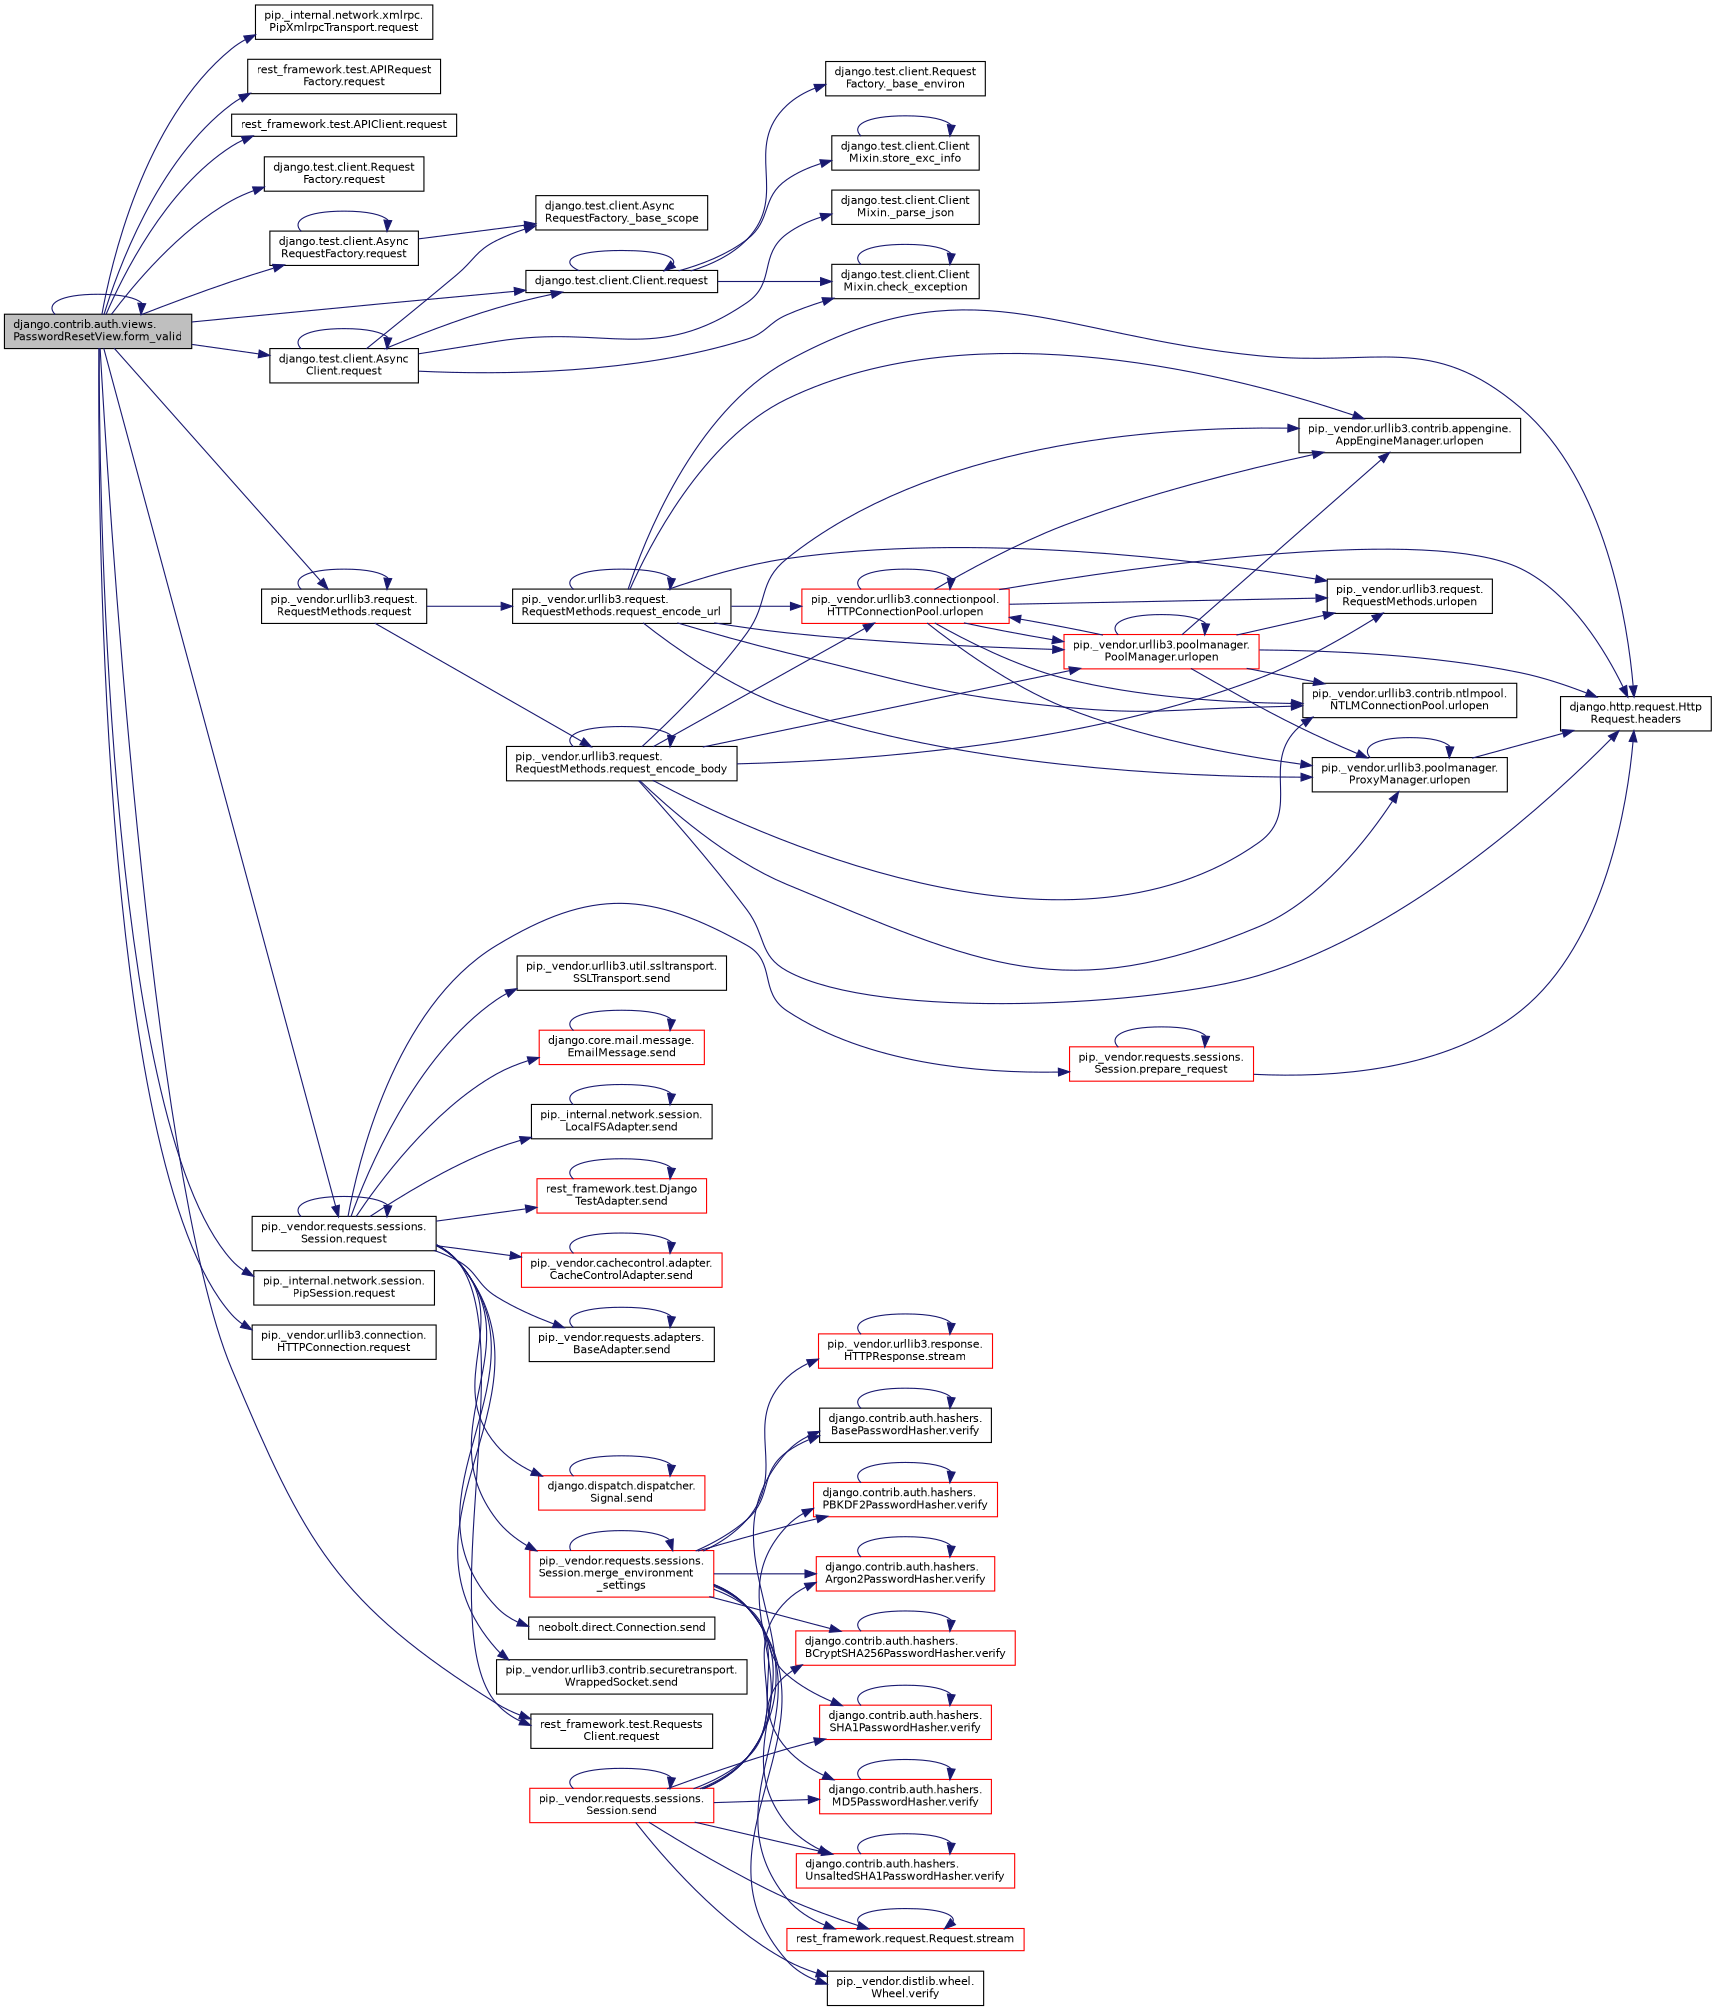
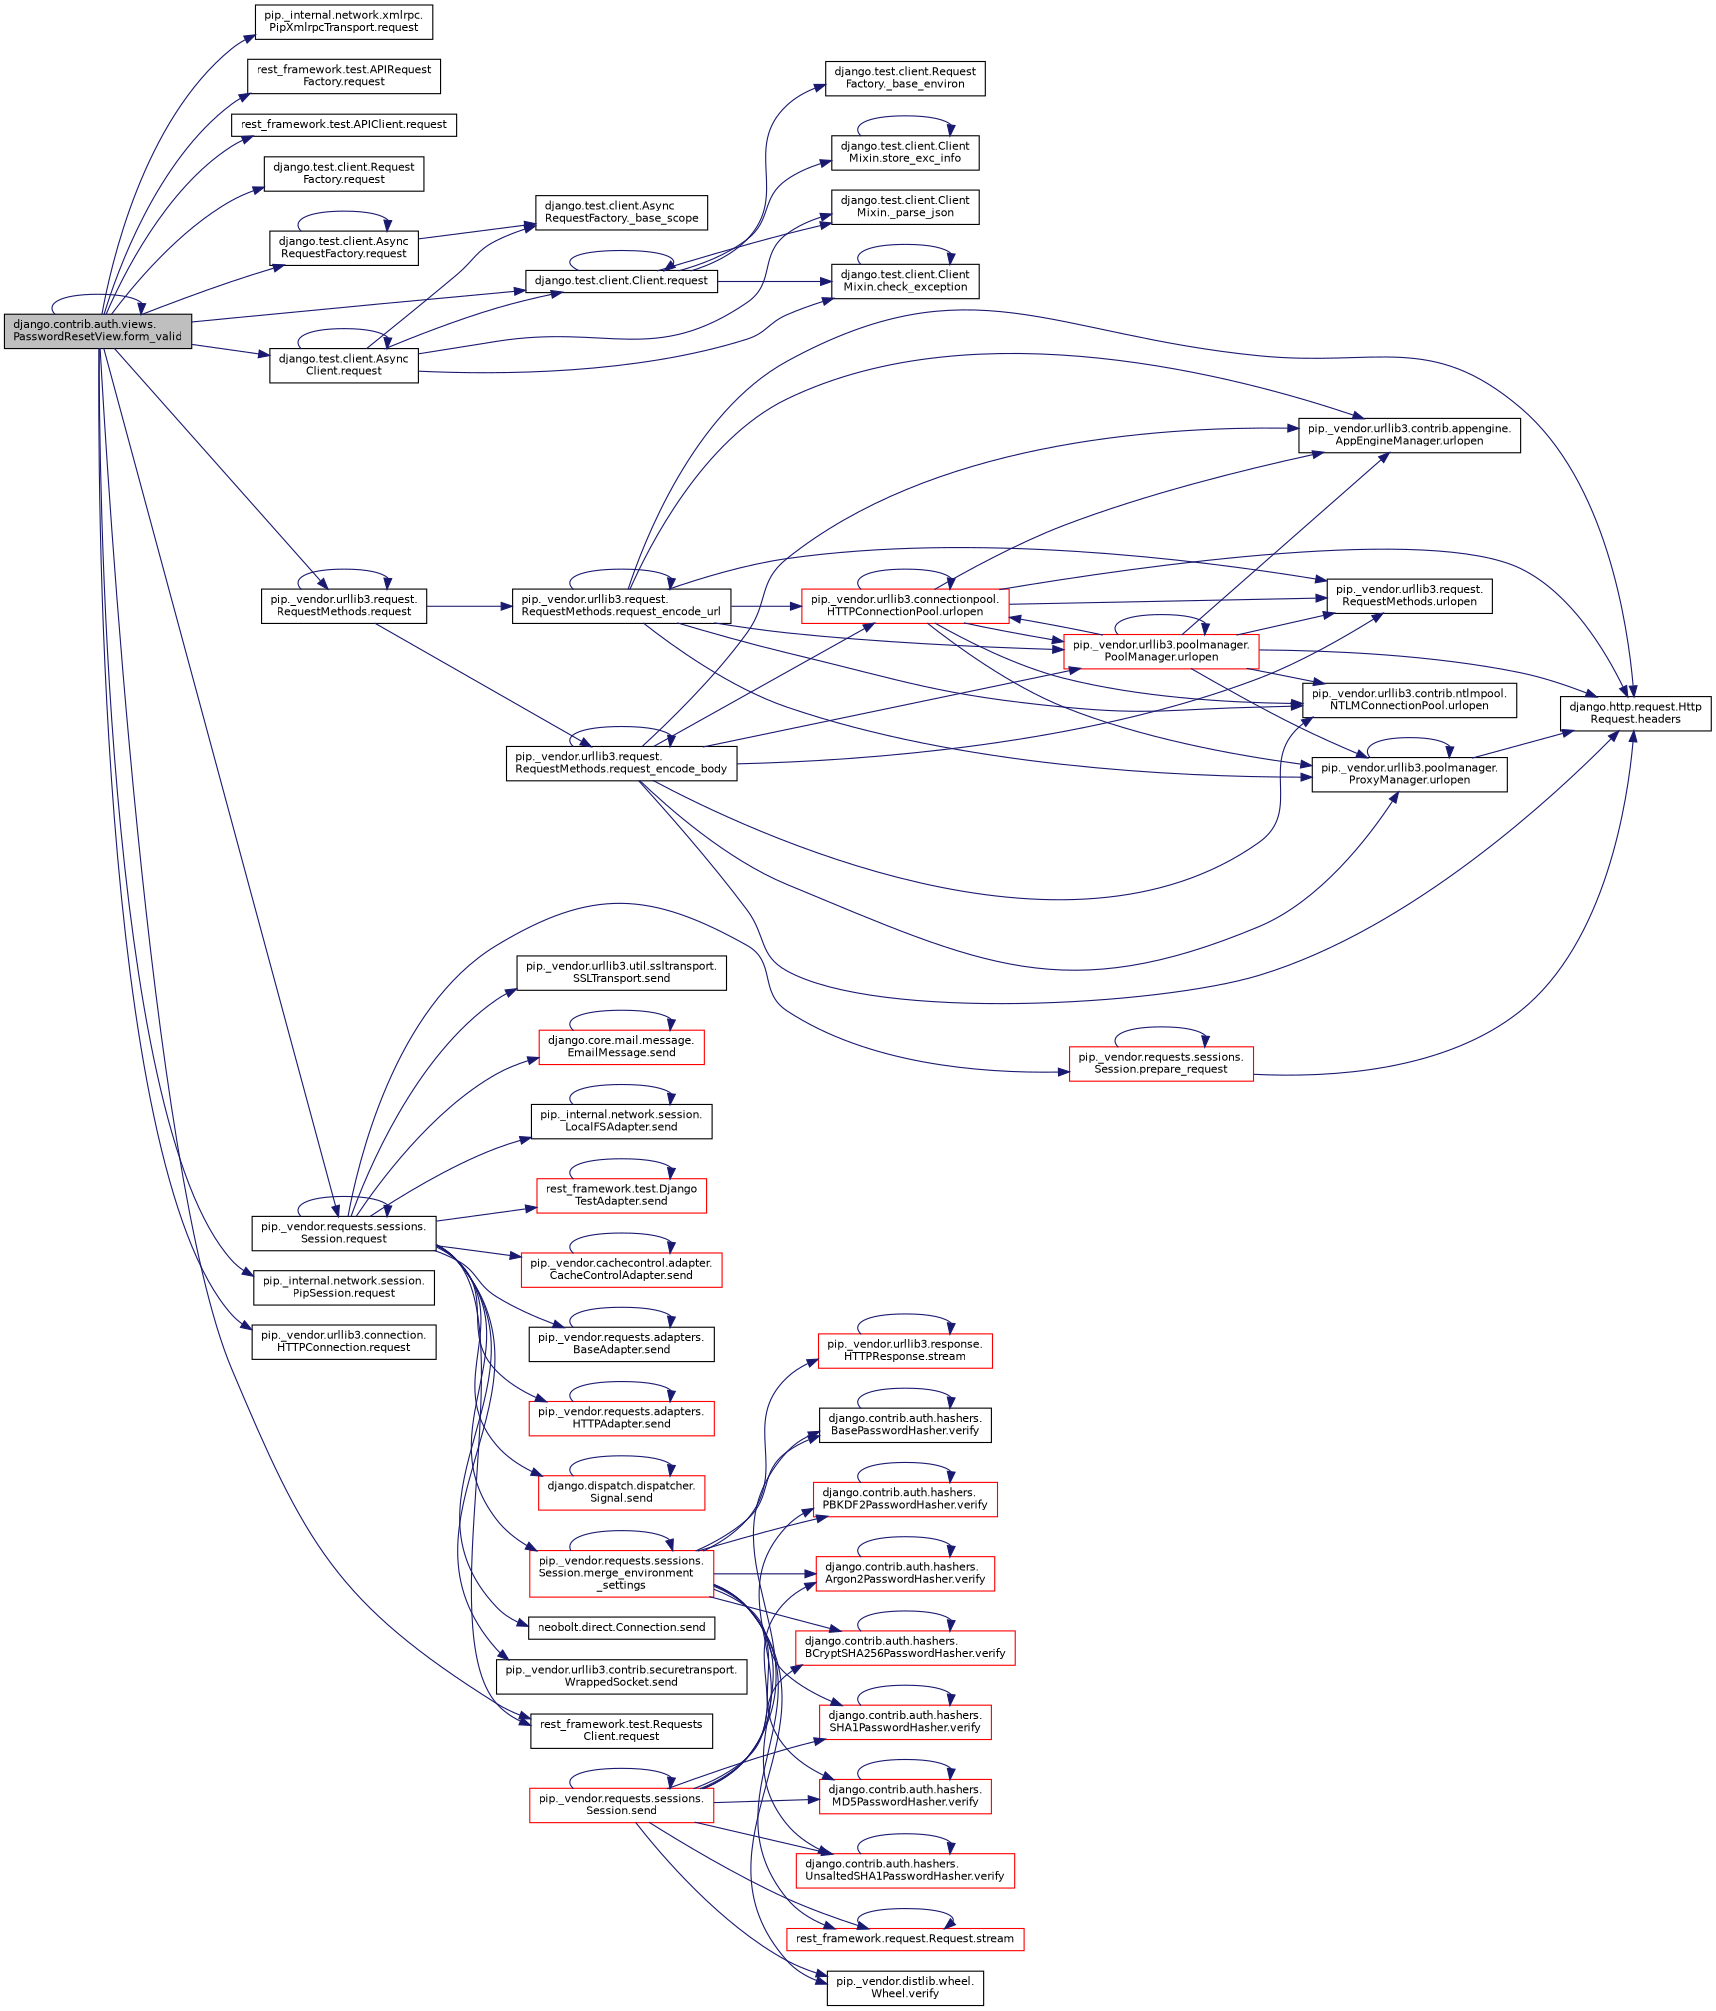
none -> (755, 242)
none -> (622, 1419)
